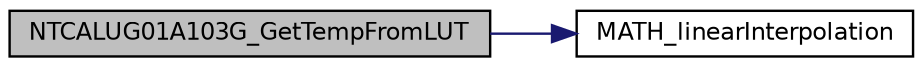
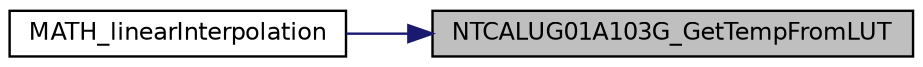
(521, 34) -> (377, 34)
